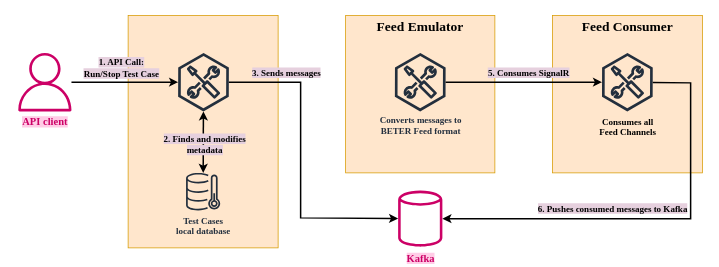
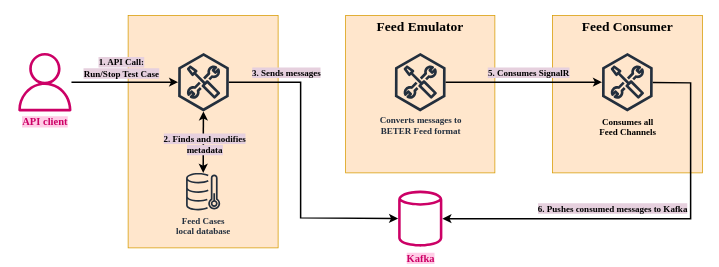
(203, 226) -> (203, 226)
